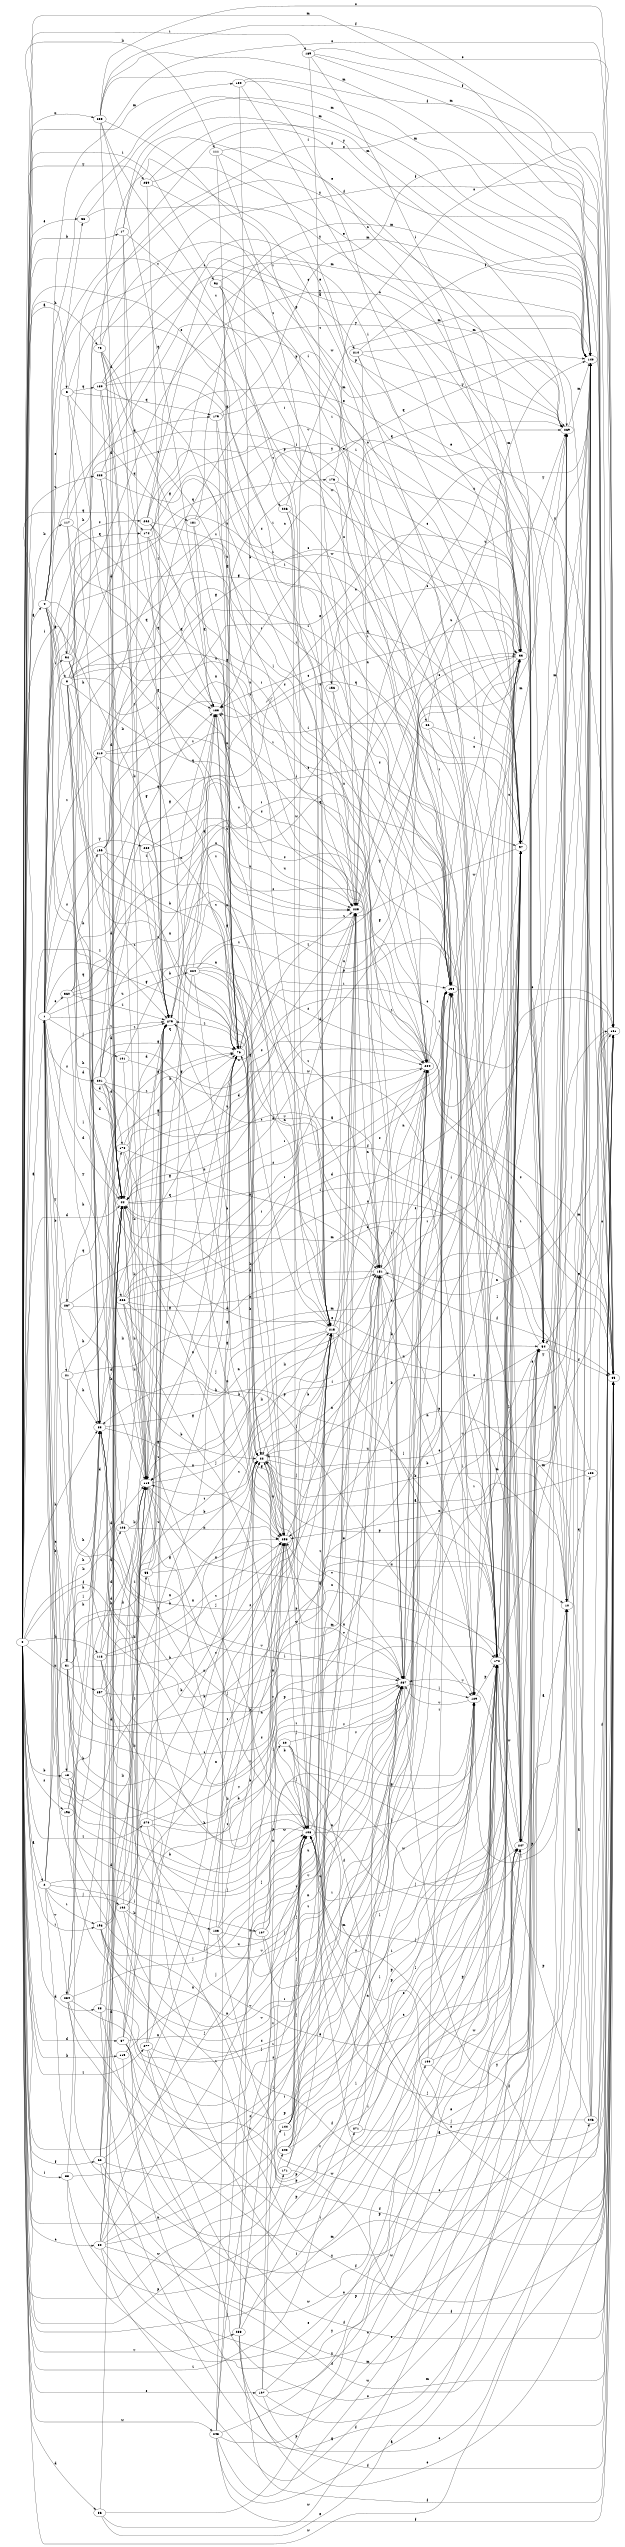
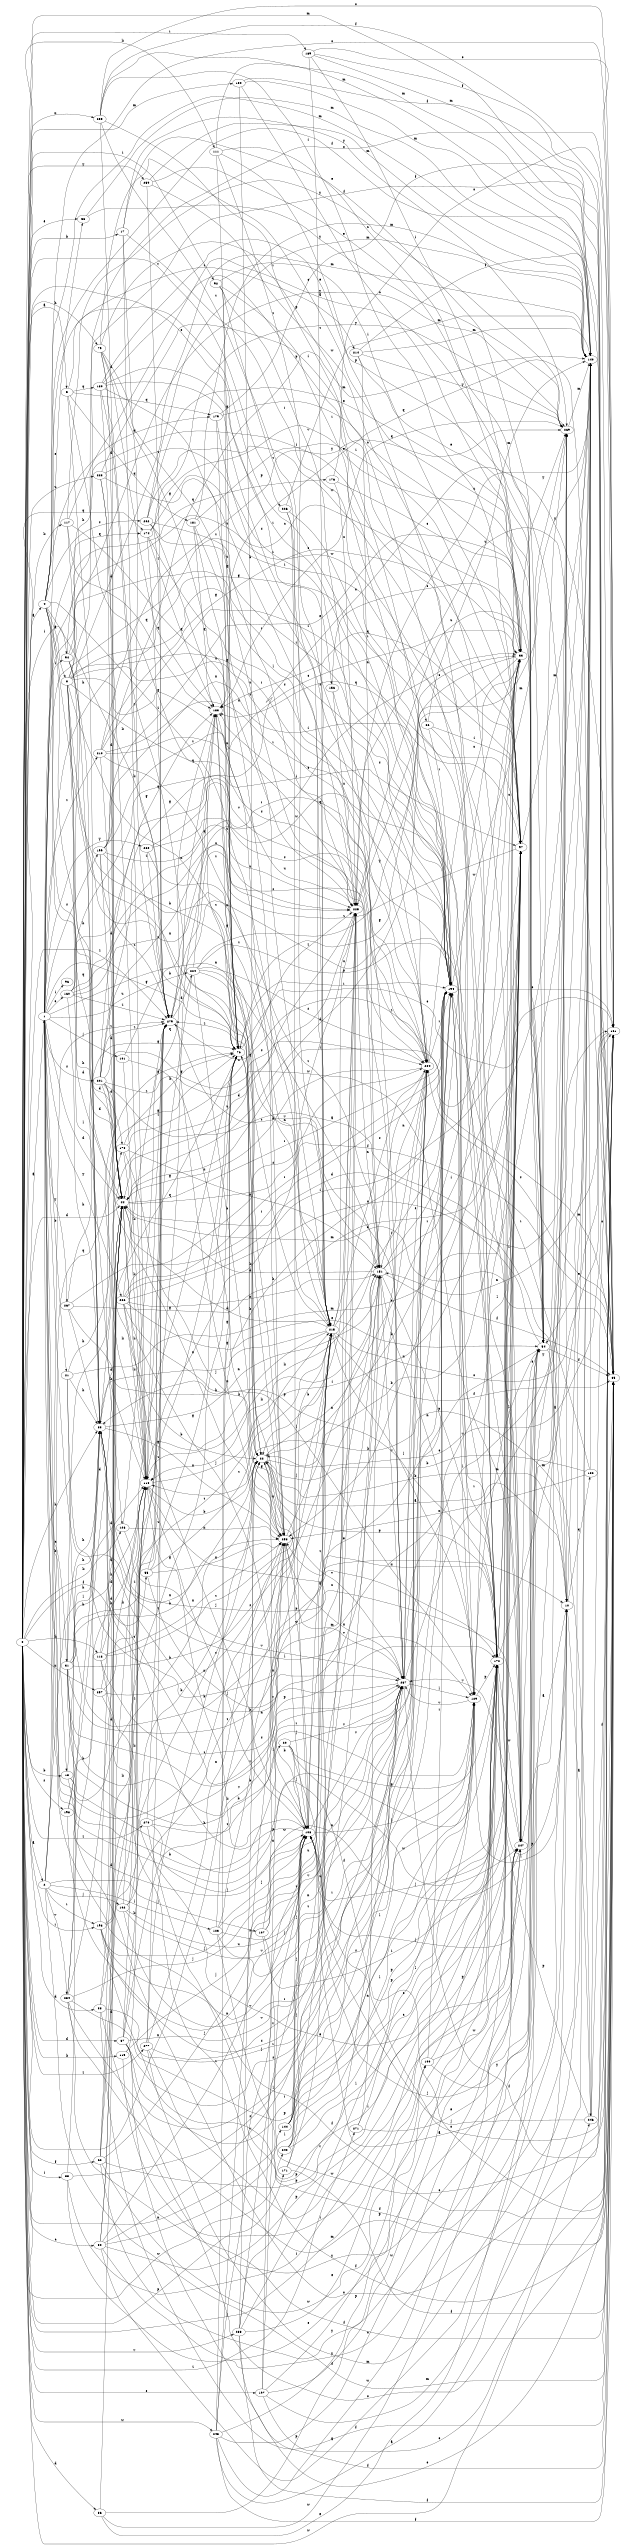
(169, 412) -> none
(462, 877) -> (315, 559)
none -> (67, 982)
(67, 994) -> (67, 994)
(136, 1107) -> (181, 1003)
none -> (299, 1254)
none -> (451, 1400)
(368, 1449) -> (368, 1449)
(140, 1511) -> (102, 1594)
(574, 1552) -> (446, 121)
(135, 1637) -> (135, 1637)
(578, 1851) -> (584, 1899)
(213, 1900) -> (271, 1025)
(495, 2166) -> (361, 2223)
